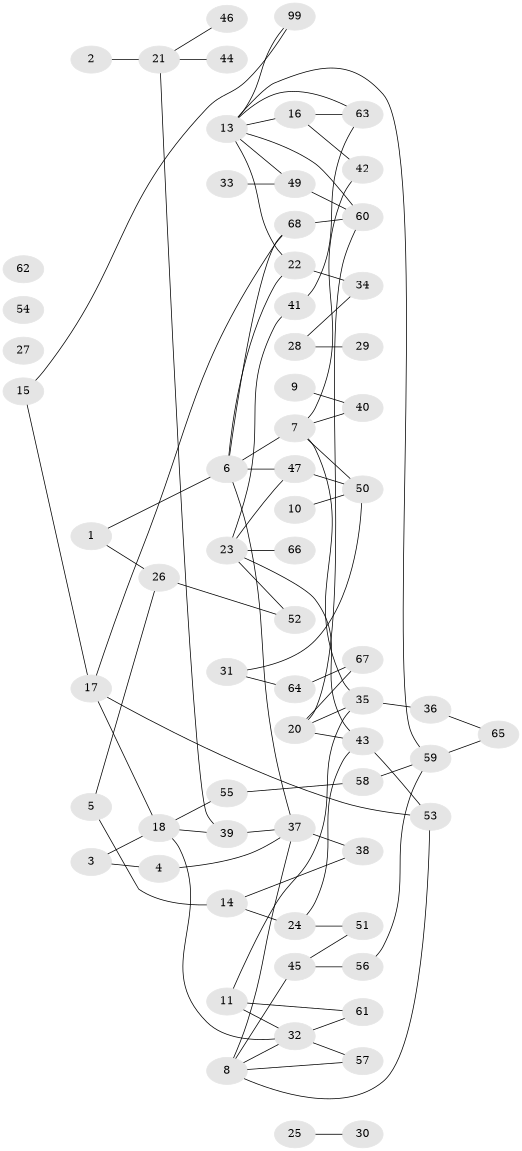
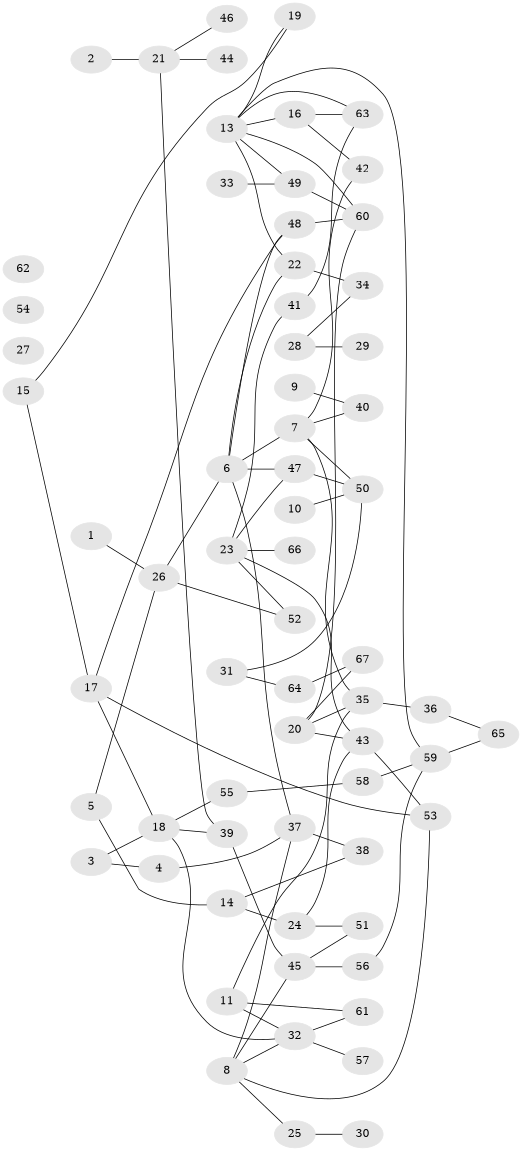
(295, 17) -> (295, 17)
(295, 225) -> (295, 225)
(151, 506) -> (193, 523)
(261, 831) -> (256, 903)
(295, 1066) -> (261, 1103)
